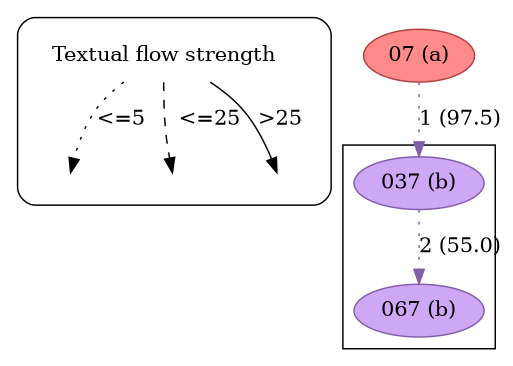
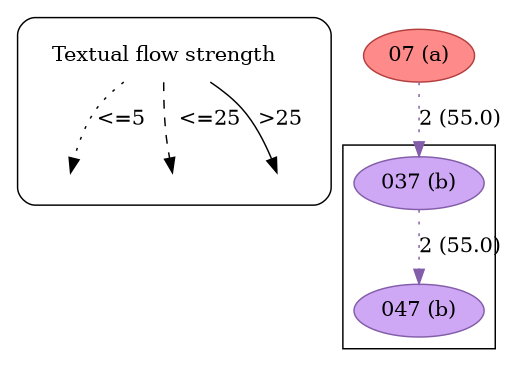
(460, 119) -> (460, 119)
(419, 311) -> (419, 311)
